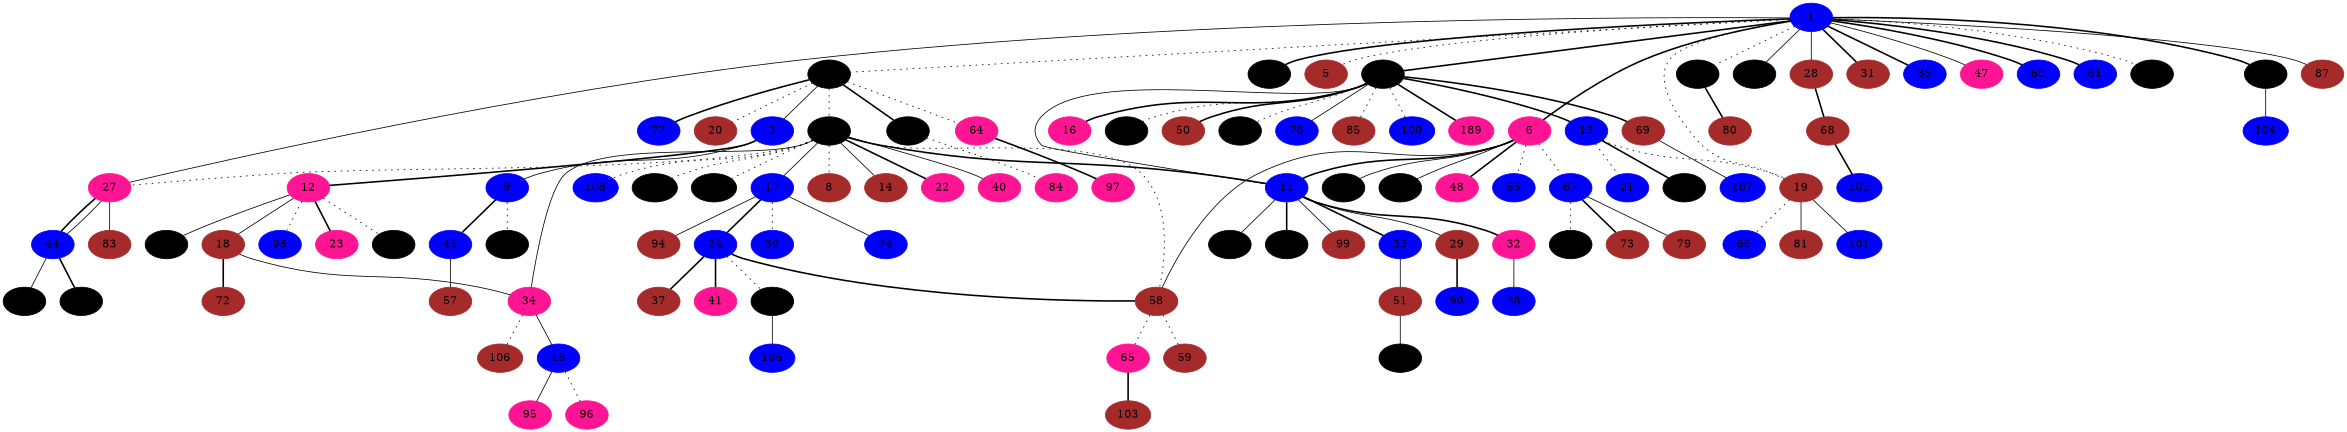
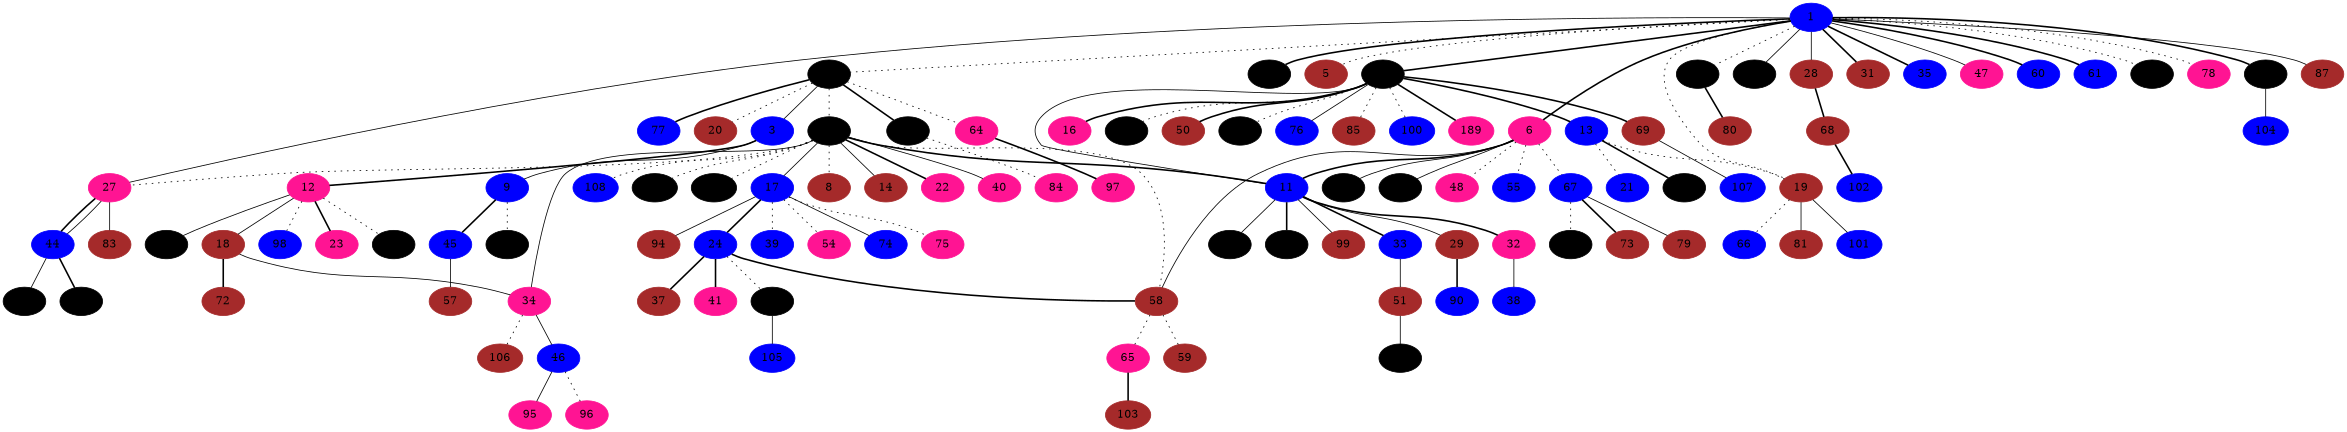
none -> (2209, 74)
(1493, 159) -> (1493, 159)
none -> (829, 245)
none -> (943, 245)
